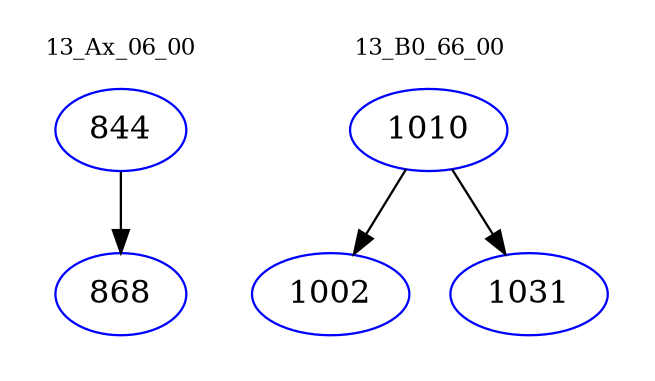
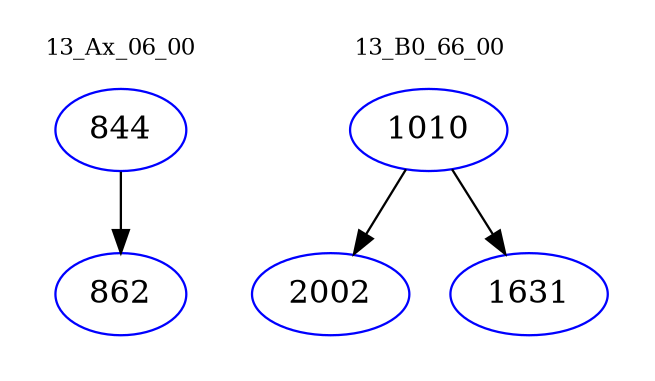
(121, 294) -> (121, 294)
(331, 294) -> (331, 294)
(529, 294) -> (529, 294)
